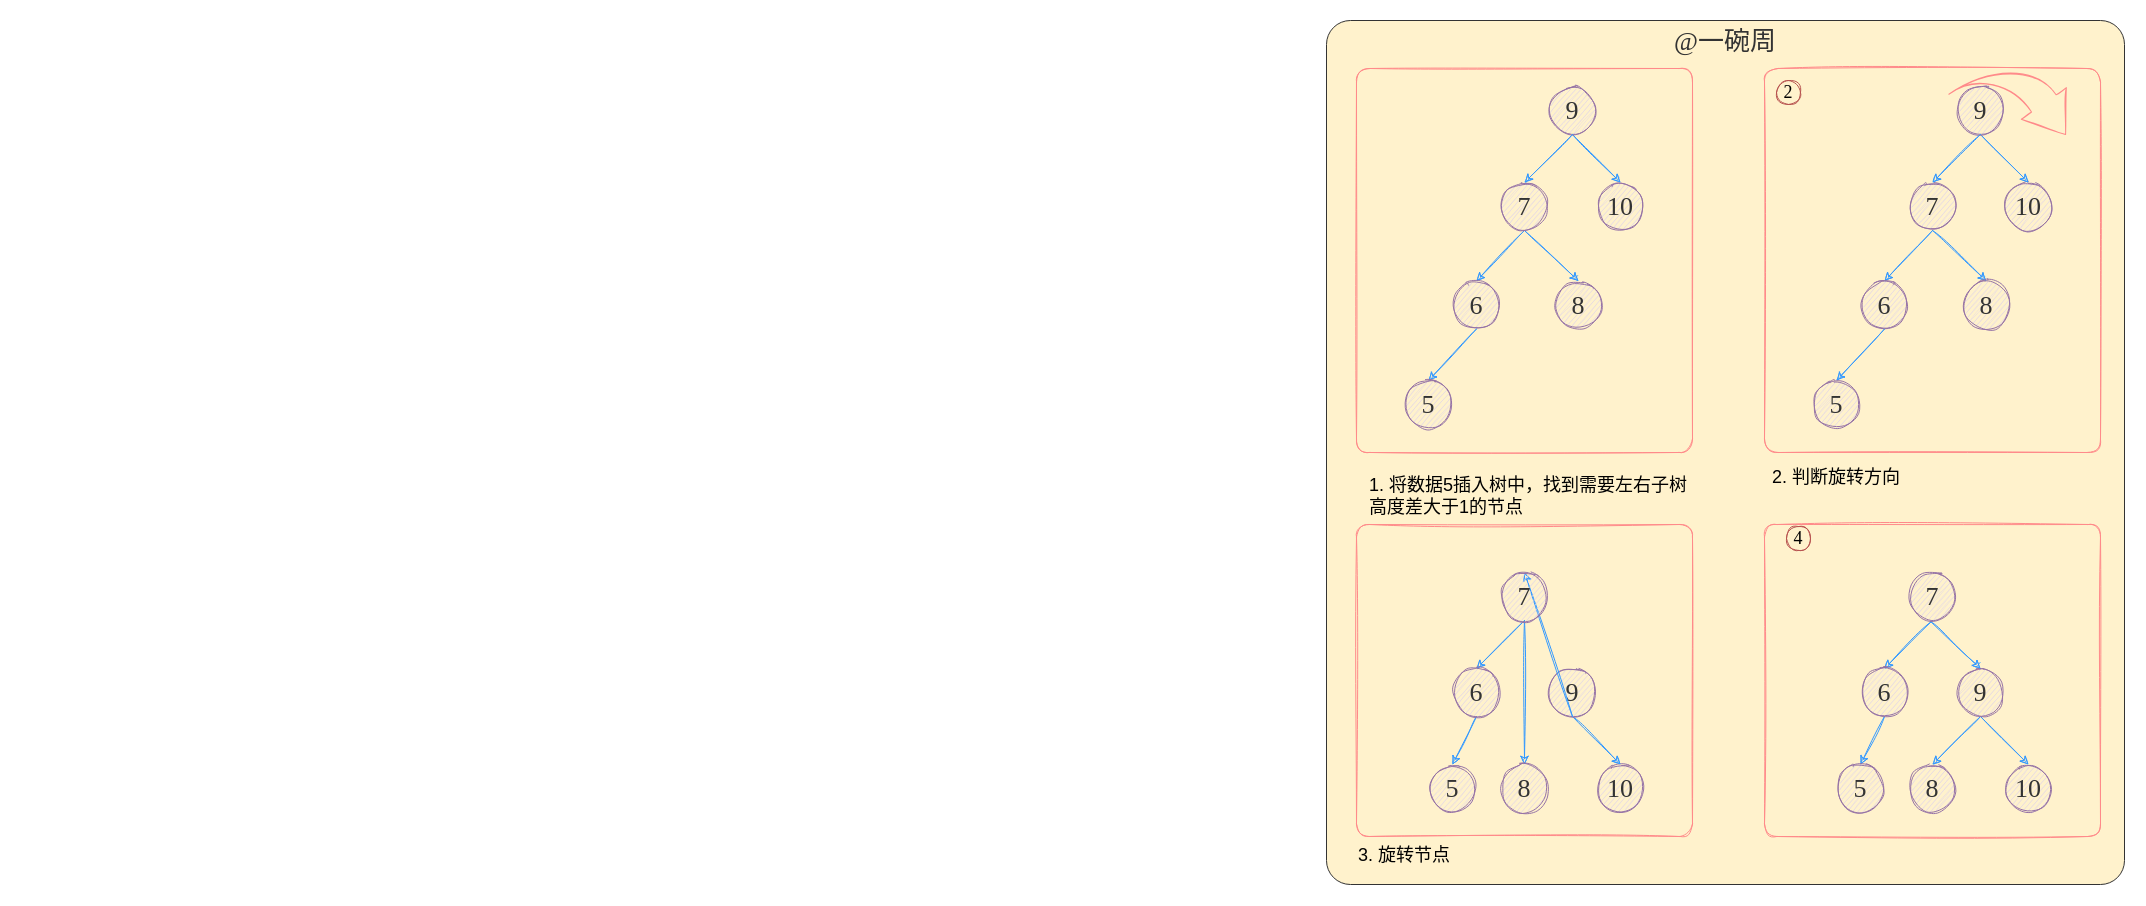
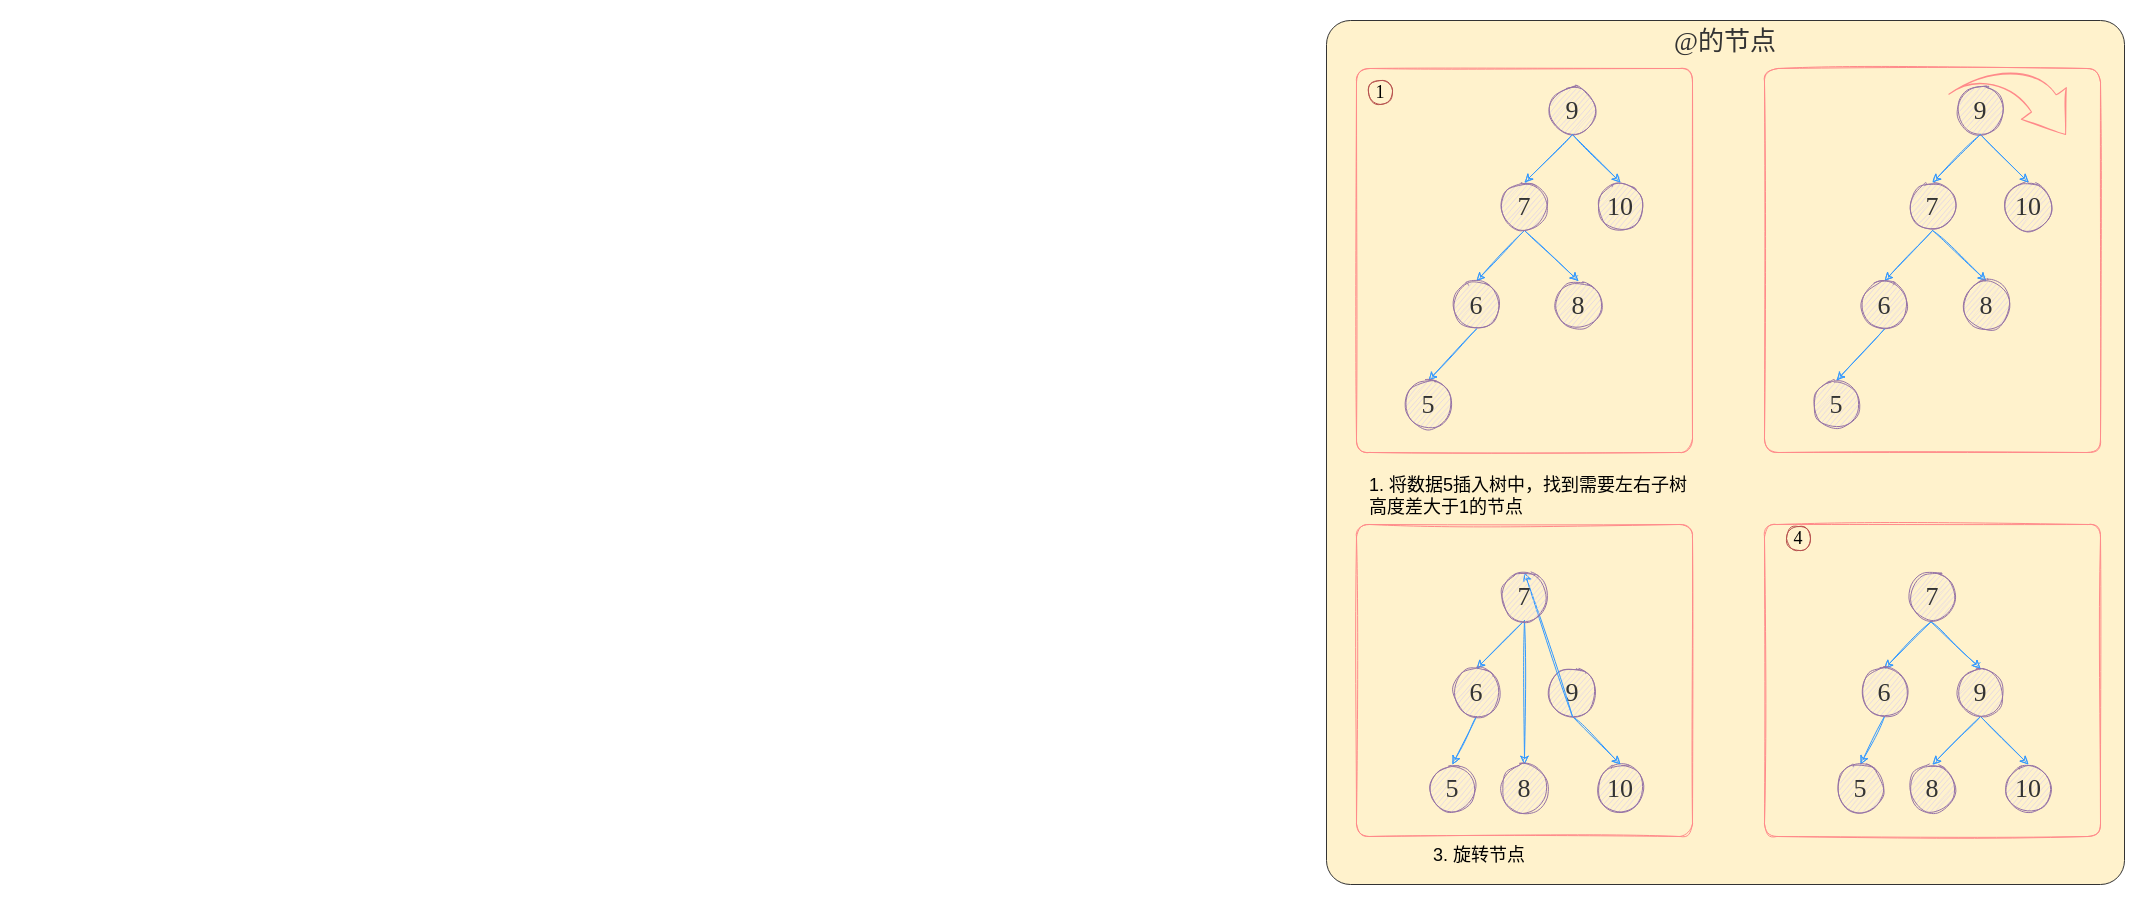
(1726, 42) -> (1726, 42)
none -> (1381, 93)
(1789, 93) -> none
(1939, 478) -> none
(1525, 856) -> (1600, 856)
